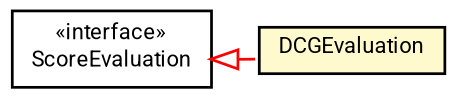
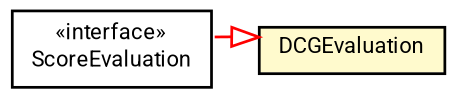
(249, 59) -> (221, 37)
